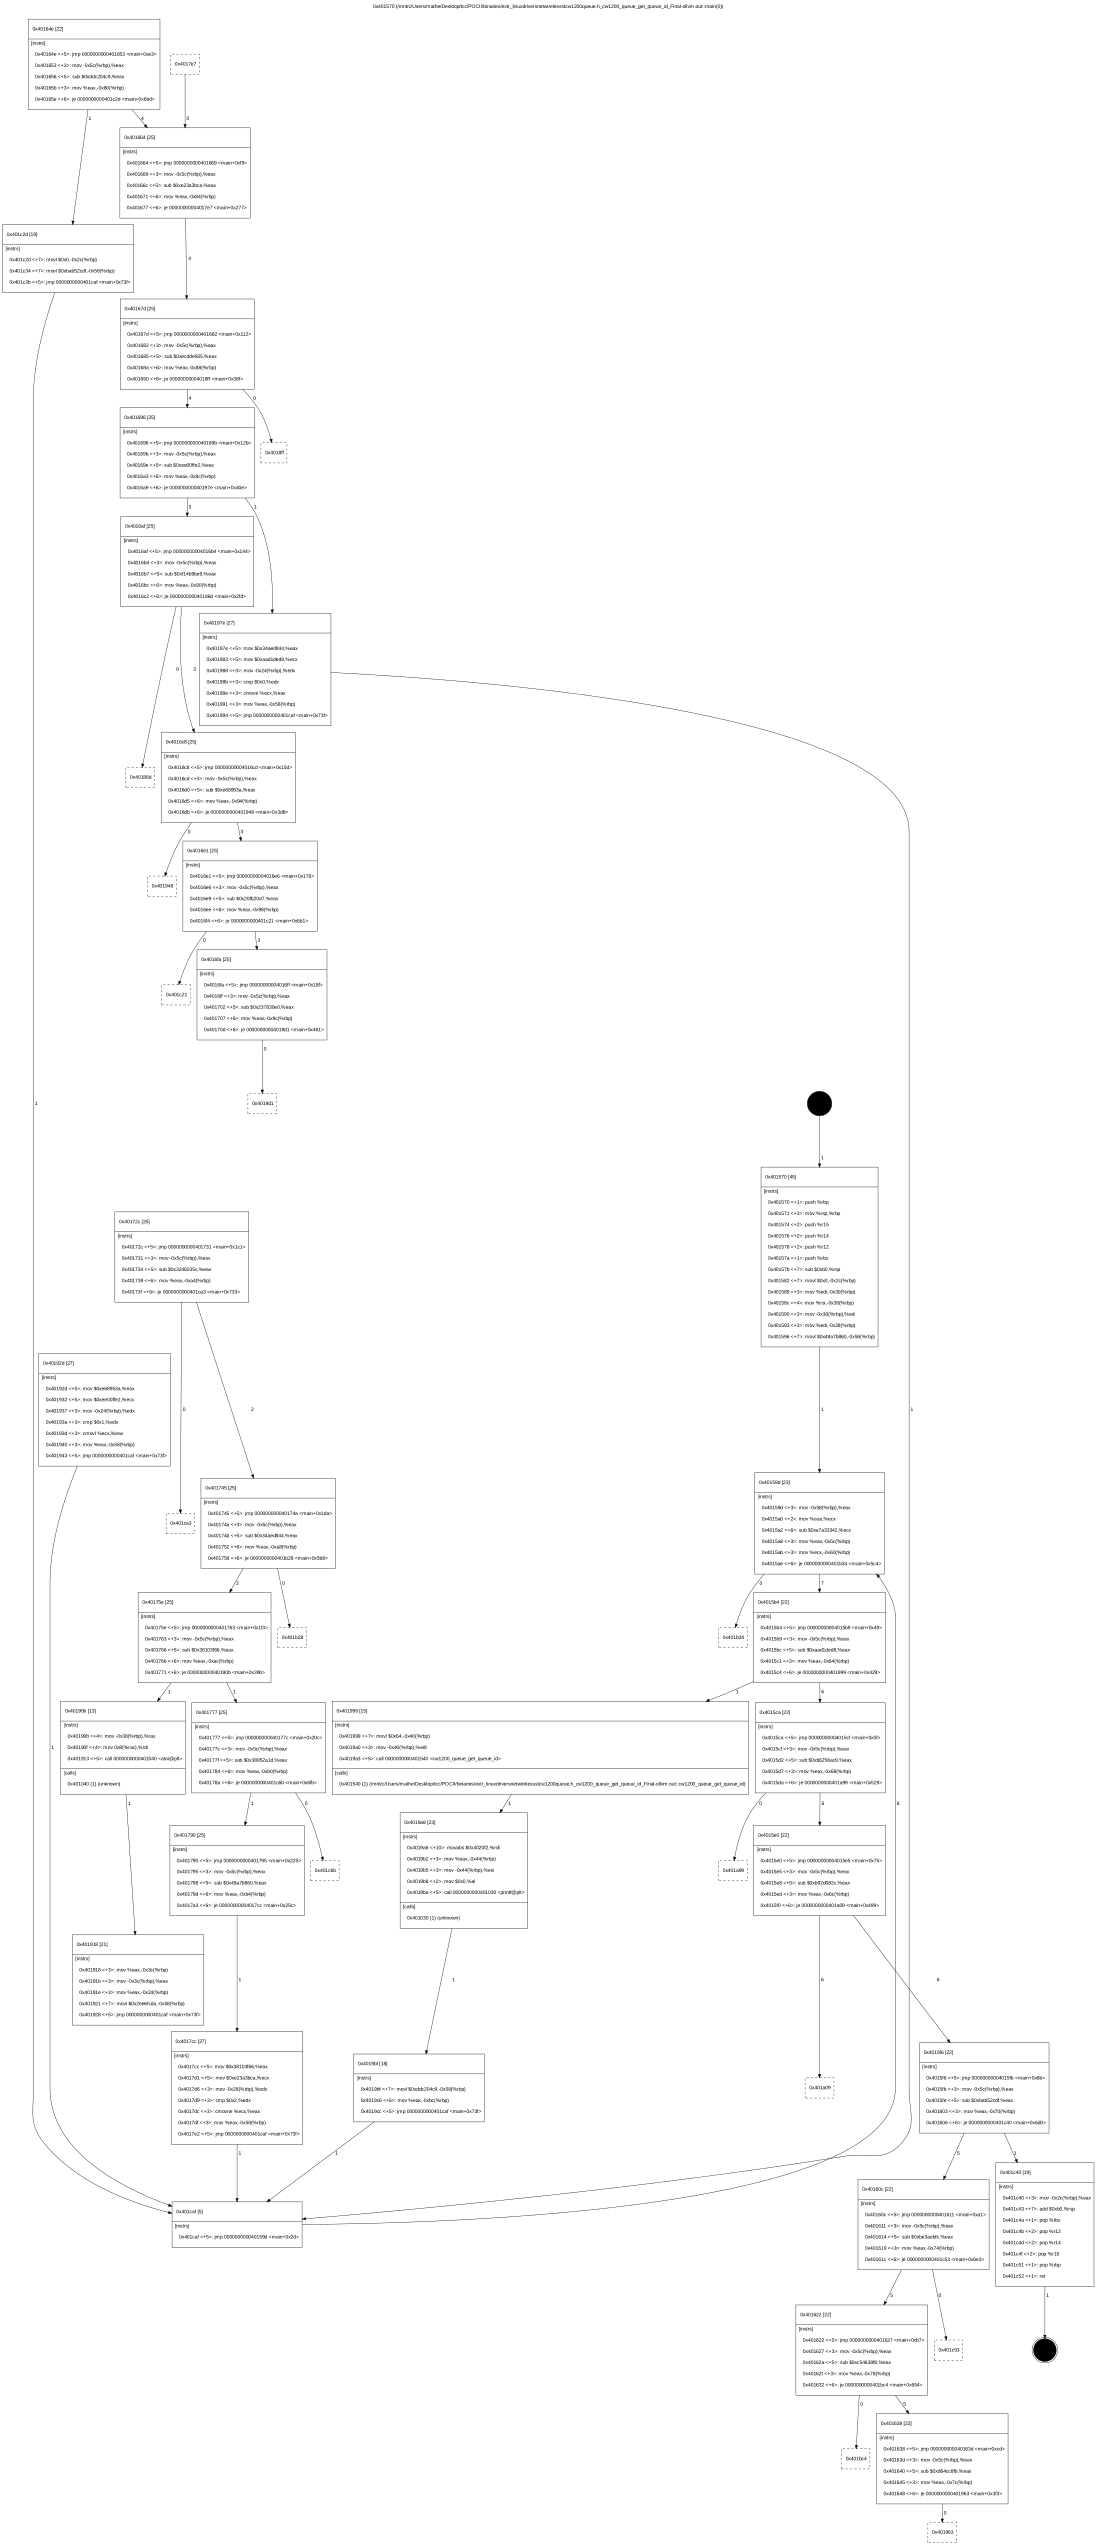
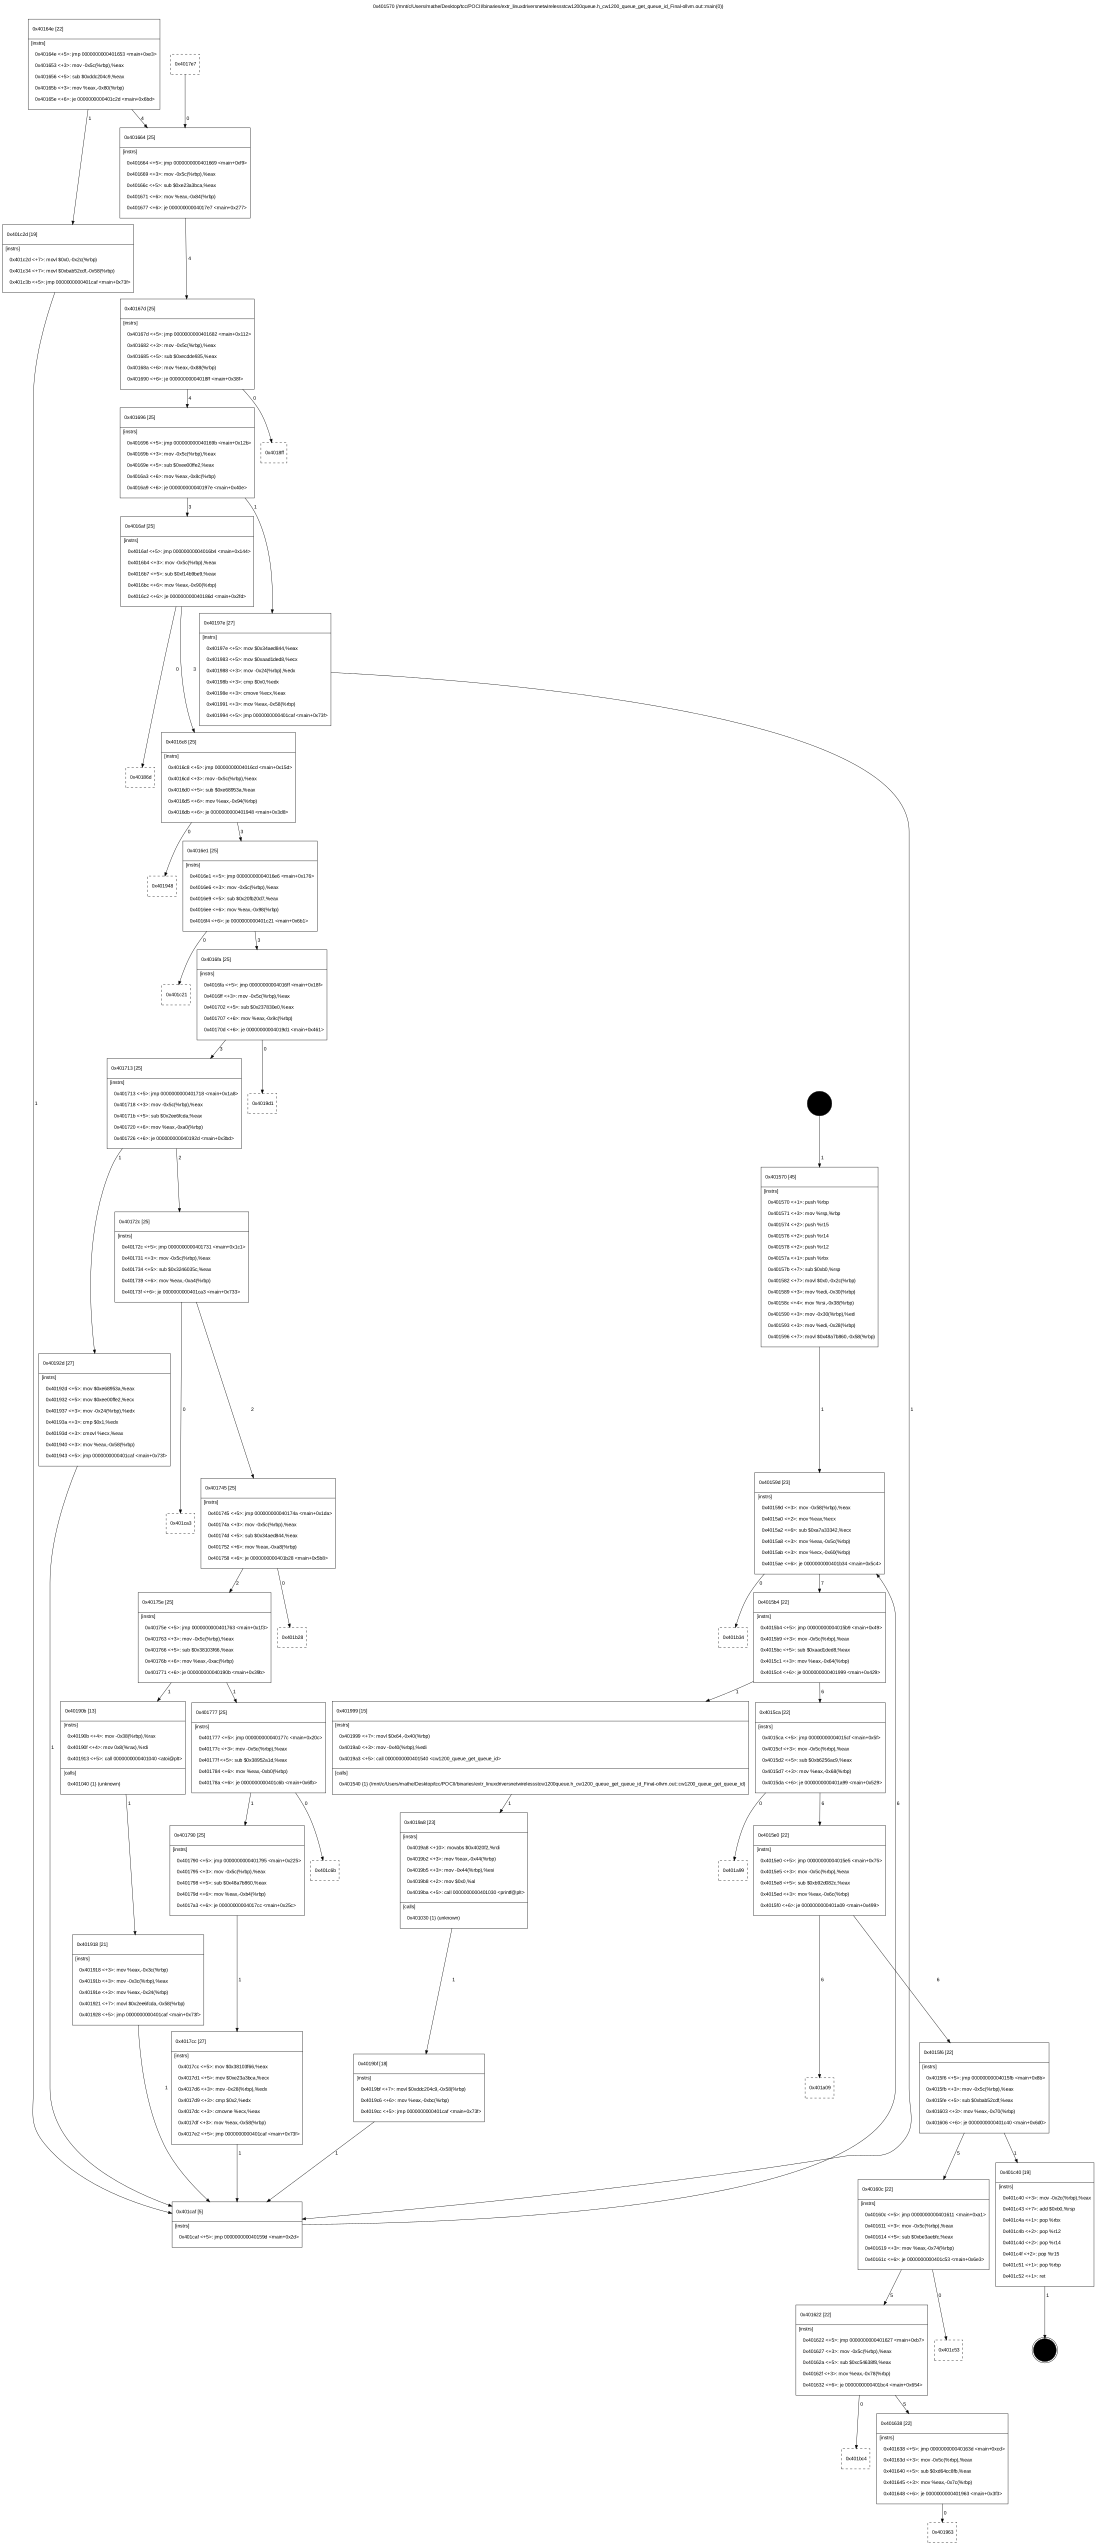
none -> (174, 1104)
none -> (154, 2120)
